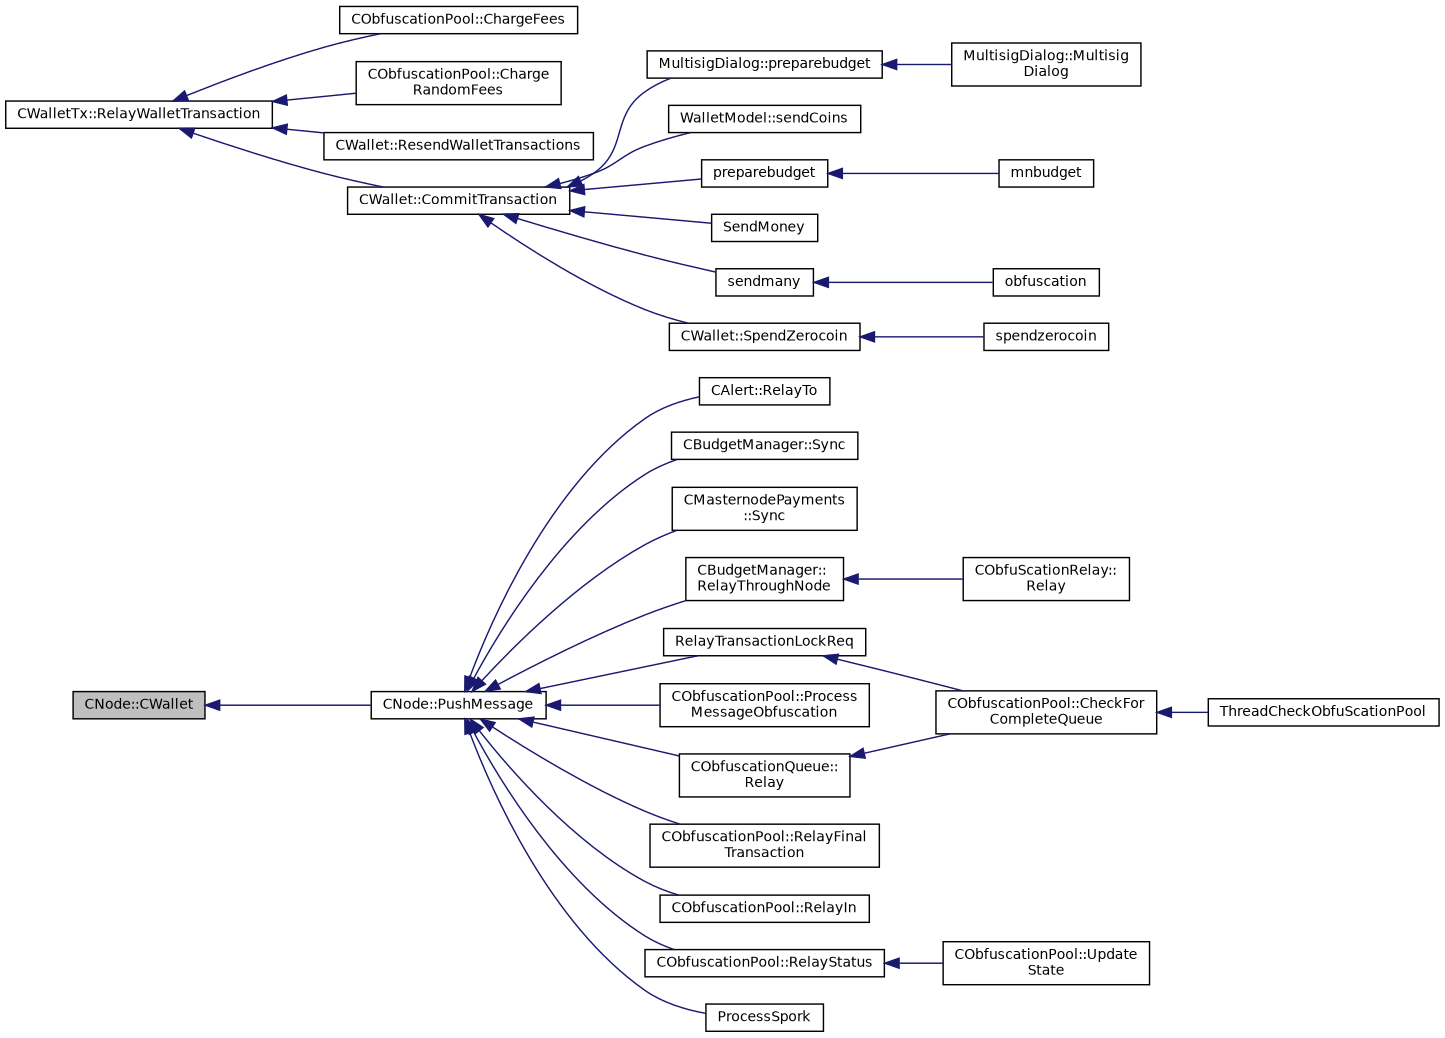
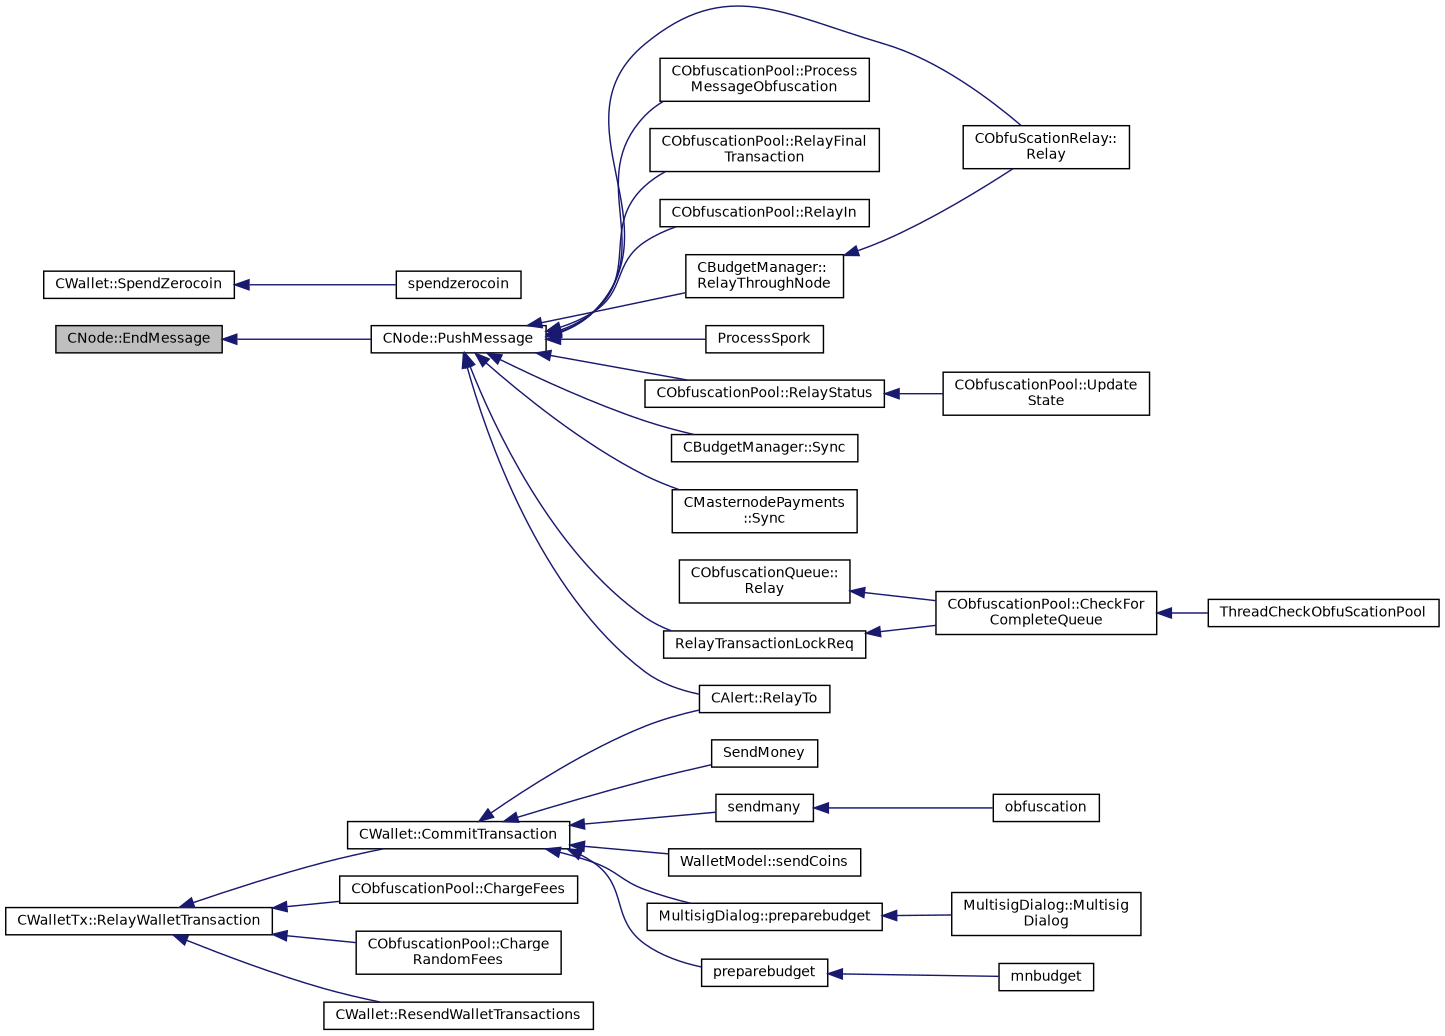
(585, 281) -> (590, 752)
(139, 705) -> (139, 339)
(606, 739) -> (681, 20)
